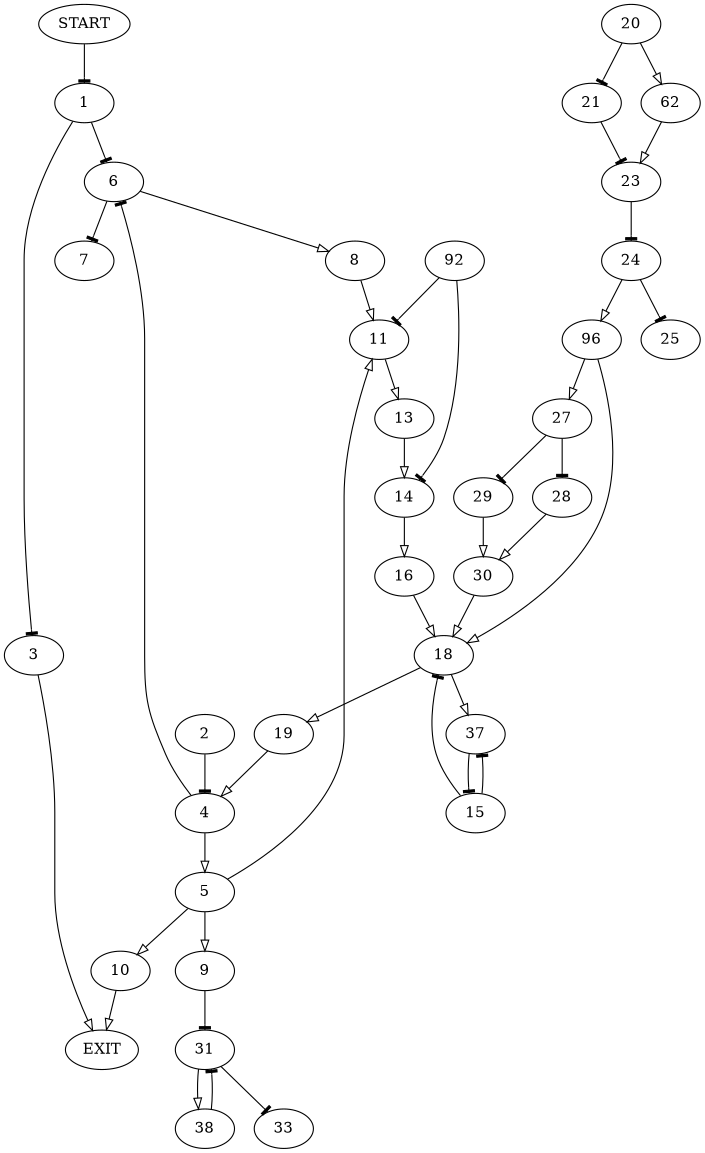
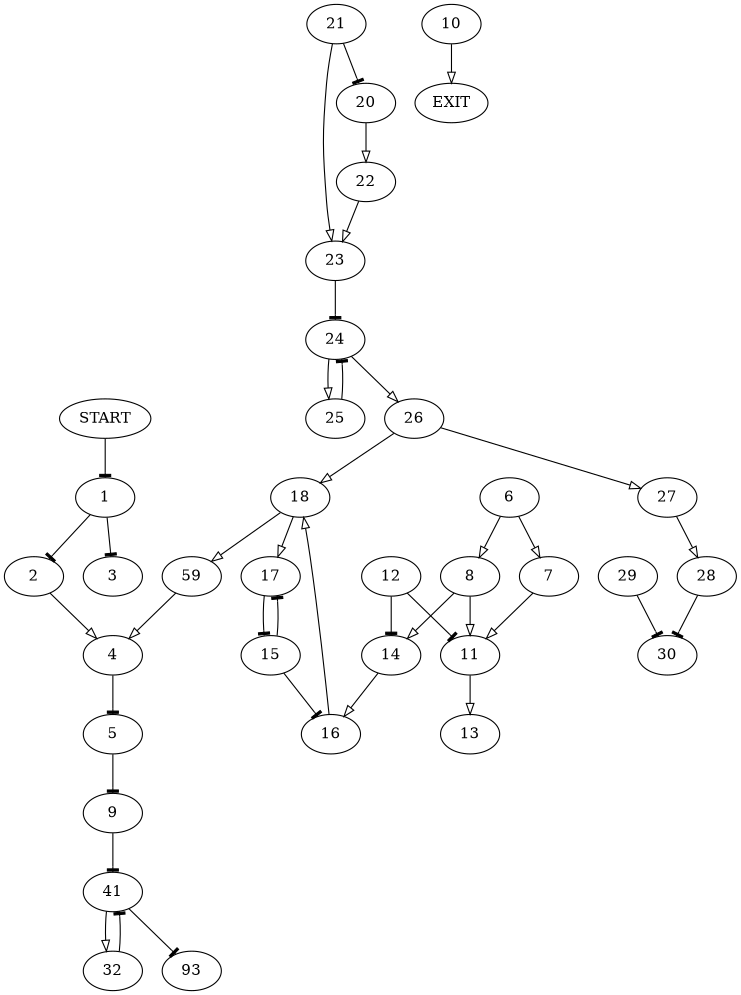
(613, 61) -> (350, 61)
(671, 103) -> (366, 182)
(98, 140) -> (71, 535)
(610, 140) -> (323, 137)
(100, 219) -> (527, 532)
(455, 261) -> (391, 576)
(650, 298) -> (328, 373)
(592, 340) -> (414, 419)
none -> (343, 382)
(404, 453) -> (436, 611)
(562, 455) -> (685, 532)
(525, 456) -> none
(145, 505) -> none
(483, 532) -> (646, 613)
(527, 533) -> (688, 613)
(466, 611) -> none
(344, 648) -> (514, 612)
(284, 734) -> (192, 576)
(476, 734) -> (271, 576)
(433, 741) -> (299, 693)
(205, 771) -> (69, 612)
(205, 847) -> (113, 692)
(55, 850) -> none
(205, 926) -> (113, 771)
(167, 928) -> none
(205, 1050) -> (113, 892)
(205, 1129) -> (113, 971)
(284, 1129) -> (192, 971)
